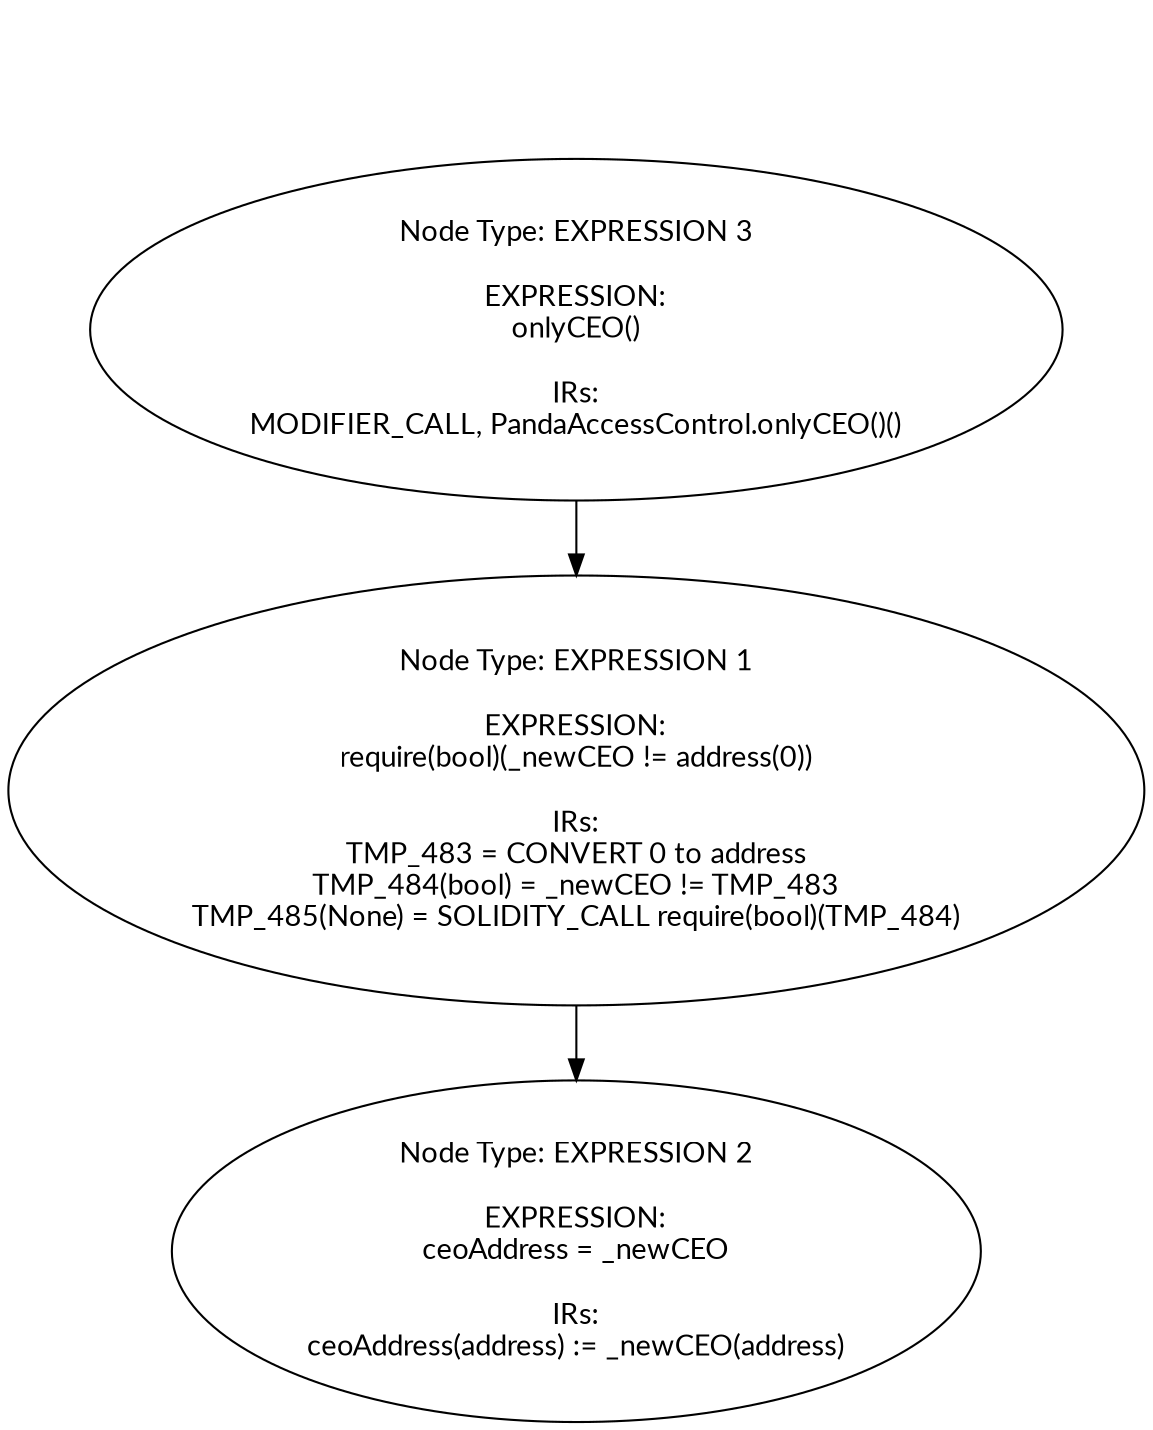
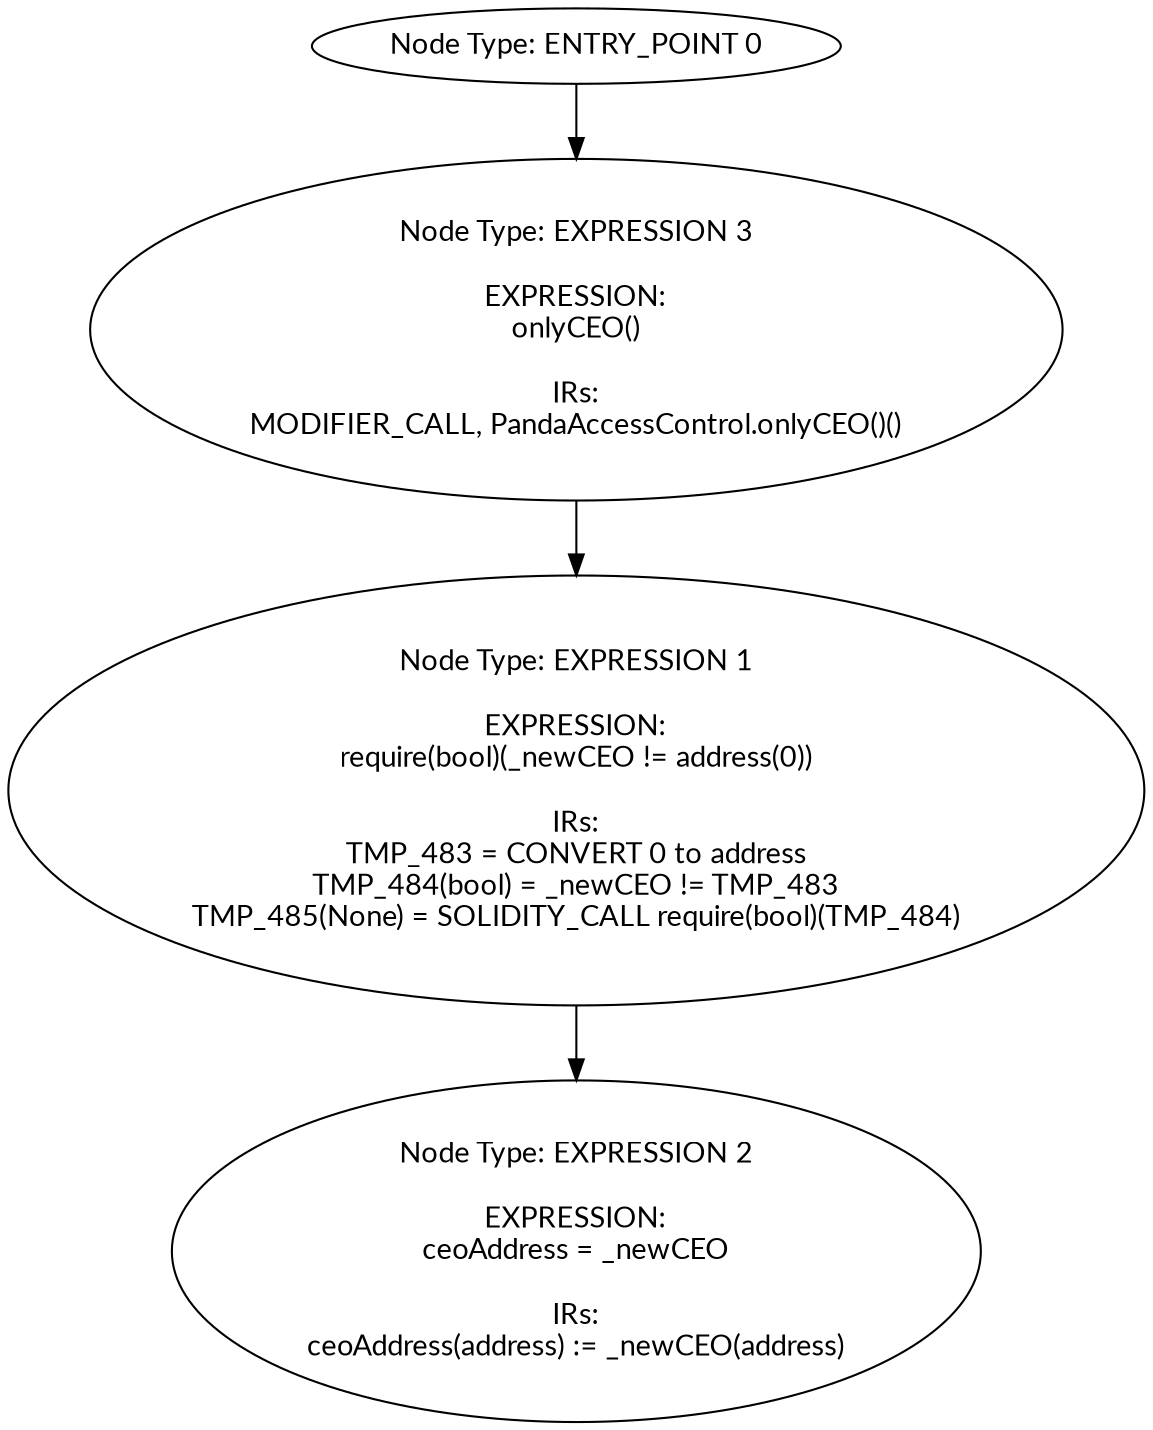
none -> (576, 46)
